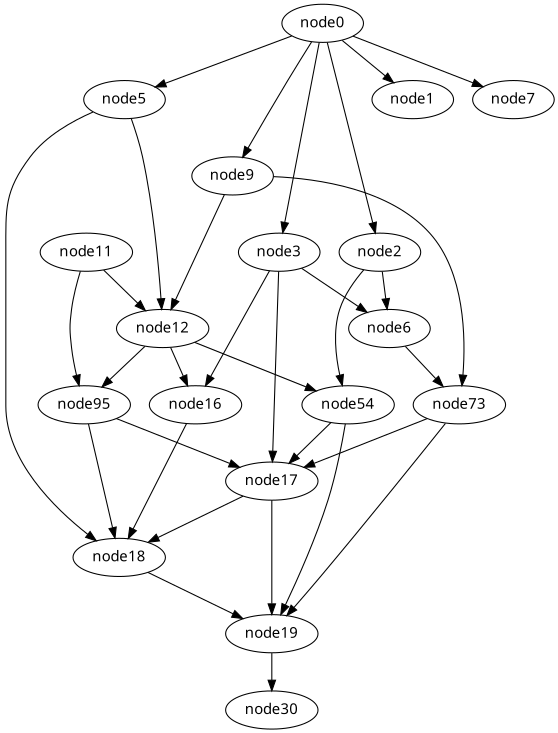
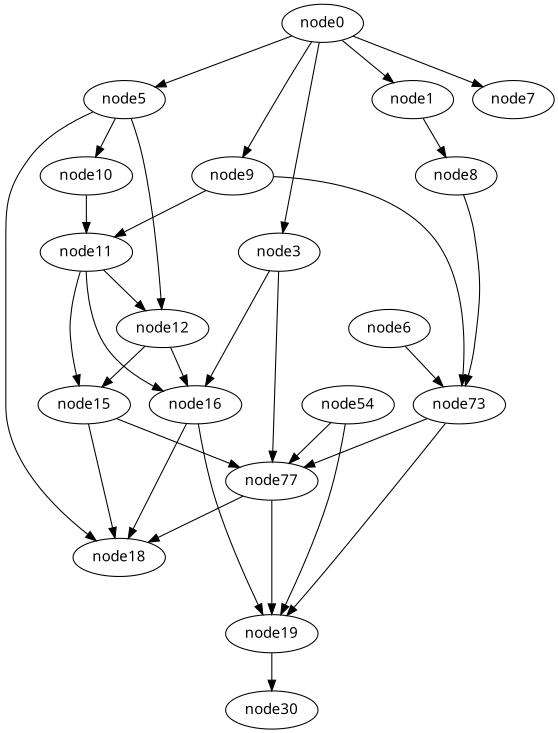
none -> (86, 176)
none -> (456, 176)
(200, 247) -> (165, 211)
(380, 252) -> none
(330, 287) -> none
none -> (102, 340)
(250, 365) -> none
(84, 405) -> (84, 405)
(272, 481) -> (272, 481)
(190, 593) -> (221, 517)
